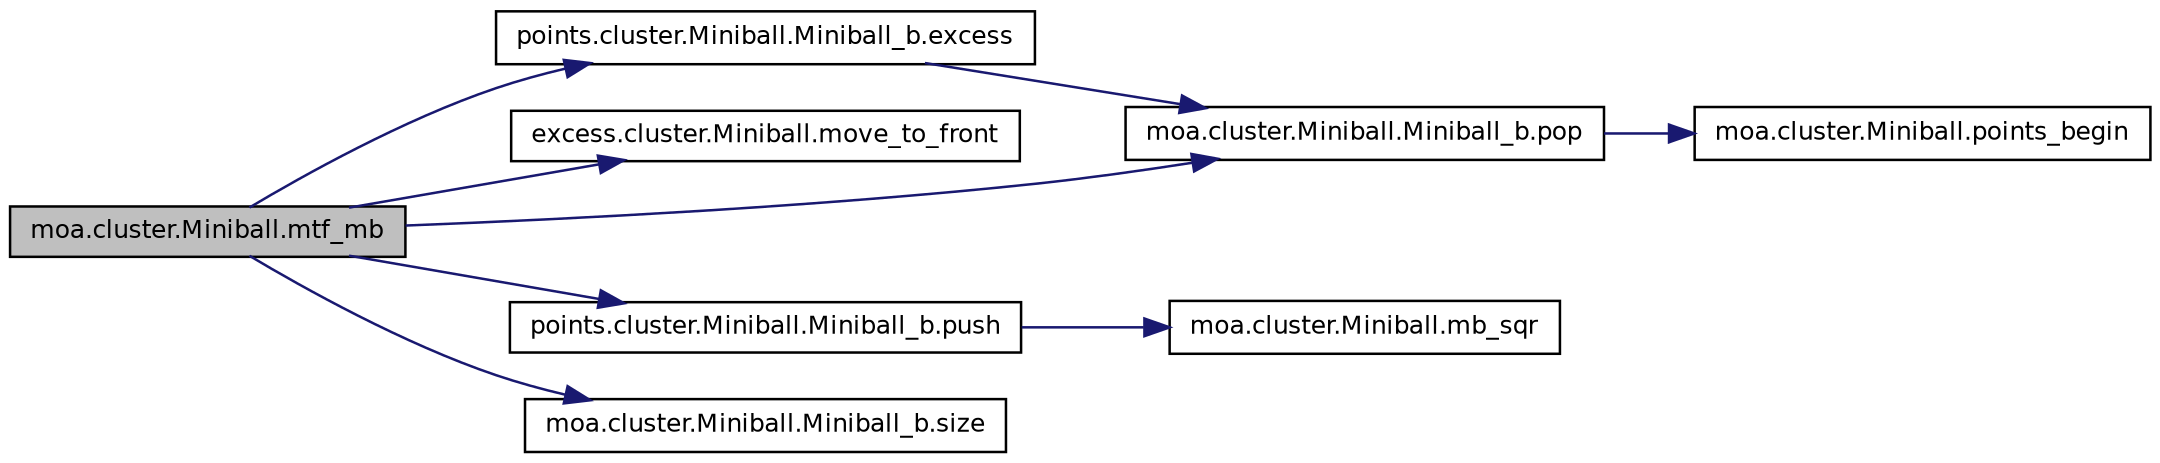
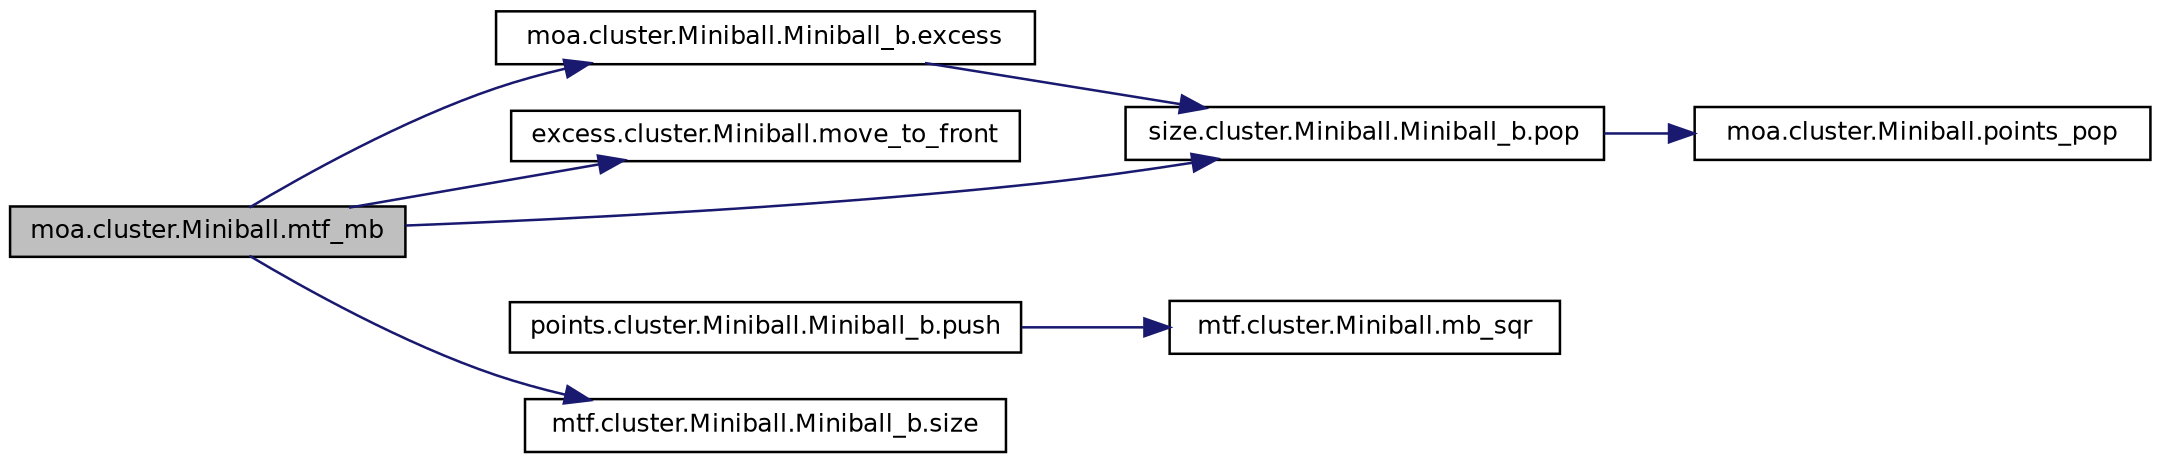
(765, 38) -> (765, 38)
(1365, 133) -> (1365, 133)
(1923, 133) -> (1923, 133)
(474, 277) -> none
(1365, 327) -> (1365, 327)
(765, 426) -> (765, 426)
